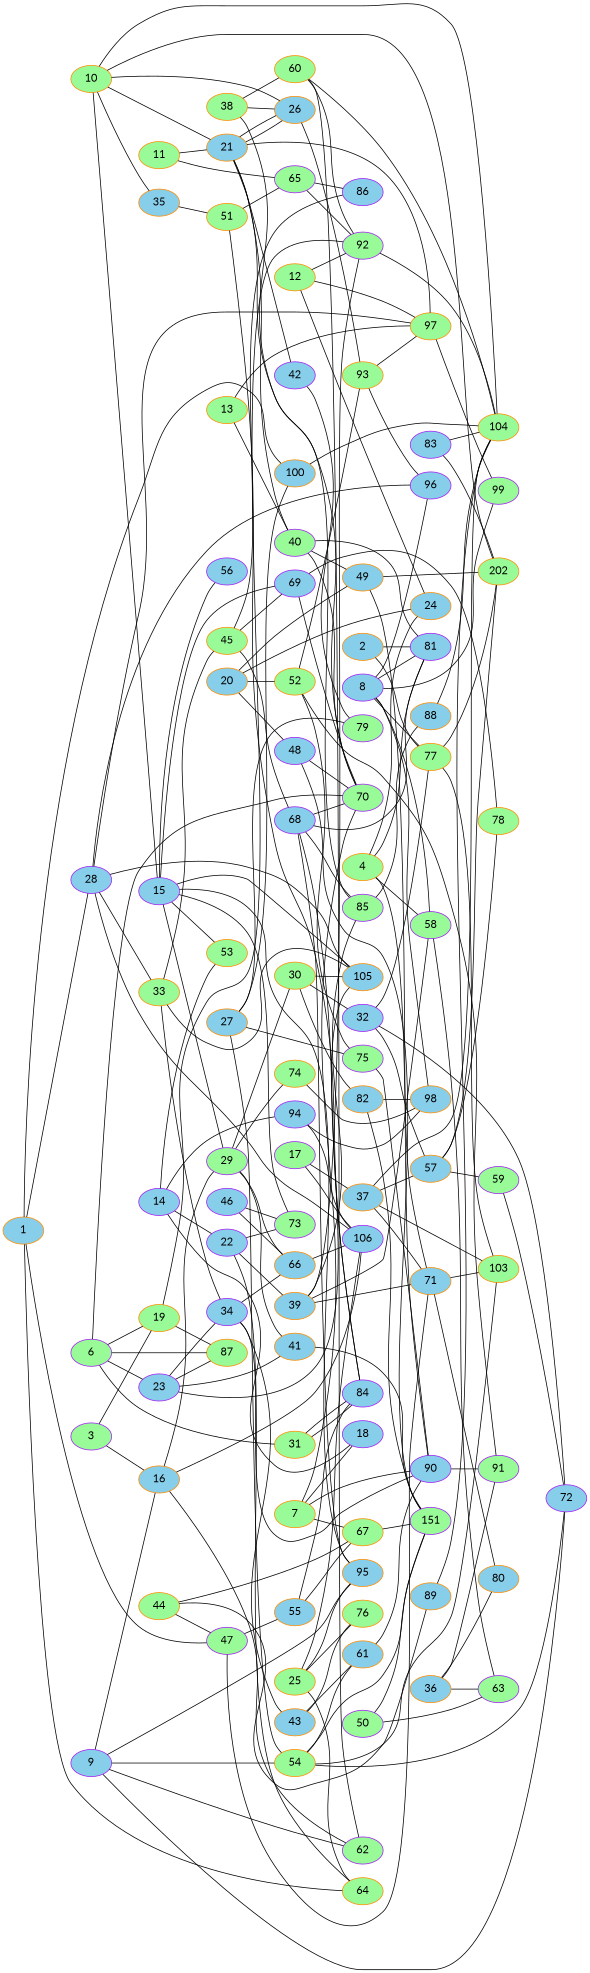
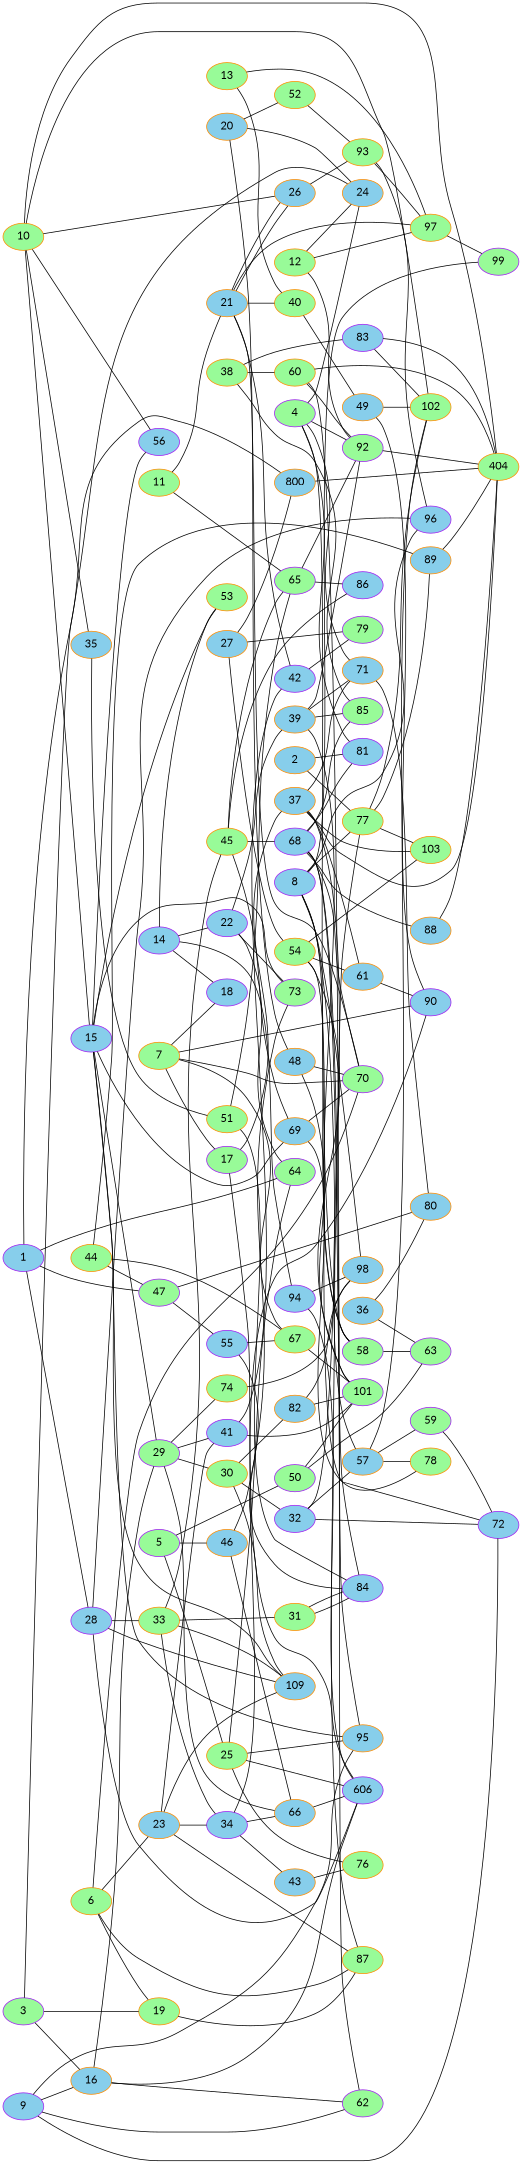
(261, 108) -> (292, 348)
(159, 113) -> (91, 339)
(499, 427) -> (499, 467)
(295, 473) -> (295, 483)
(145, 493) -> none
(295, 543) -> (295, 303)
(389, 563) -> none
(499, 571) -> (431, 407)
(295, 583) -> (295, 1131)
(290, 624) -> none
(401, 664) -> (333, 1420)
(334, 668) -> none
none -> (415, 695)
none -> (243, 707)
(295, 751) -> (295, 1062)
(259, 787) -> (331, 432)
(397, 839) -> (362, 907)
(363, 867) -> (295, 413)
none -> (252, 870)
(363, 977) -> (295, 1686)
none -> (53, 1012)
(363, 1059) -> none
none -> (183, 1102)
(227, 1202) -> (227, 1543)
(23, 1231) -> (23, 1258)
(363, 1239) -> (363, 1790)
(471, 1274) -> none
(295, 1347) -> (227, 1433)
(91, 1353) -> (91, 1901)
(159, 1387) -> (159, 1825)
(181, 1427) -> (218, 1619)
(499, 1469) -> none
(431, 1521) -> (363, 1392)
none -> (159, 1543)
(295, 1612) -> (227, 1344)
(329, 1688) -> (344, 905)
(193, 1763) -> none
(406, 1782) -> (295, 1250)
(363, 1891) -> (295, 1172)
